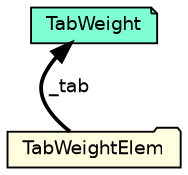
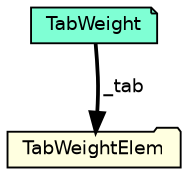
(43, 97) -> (98, 78)
